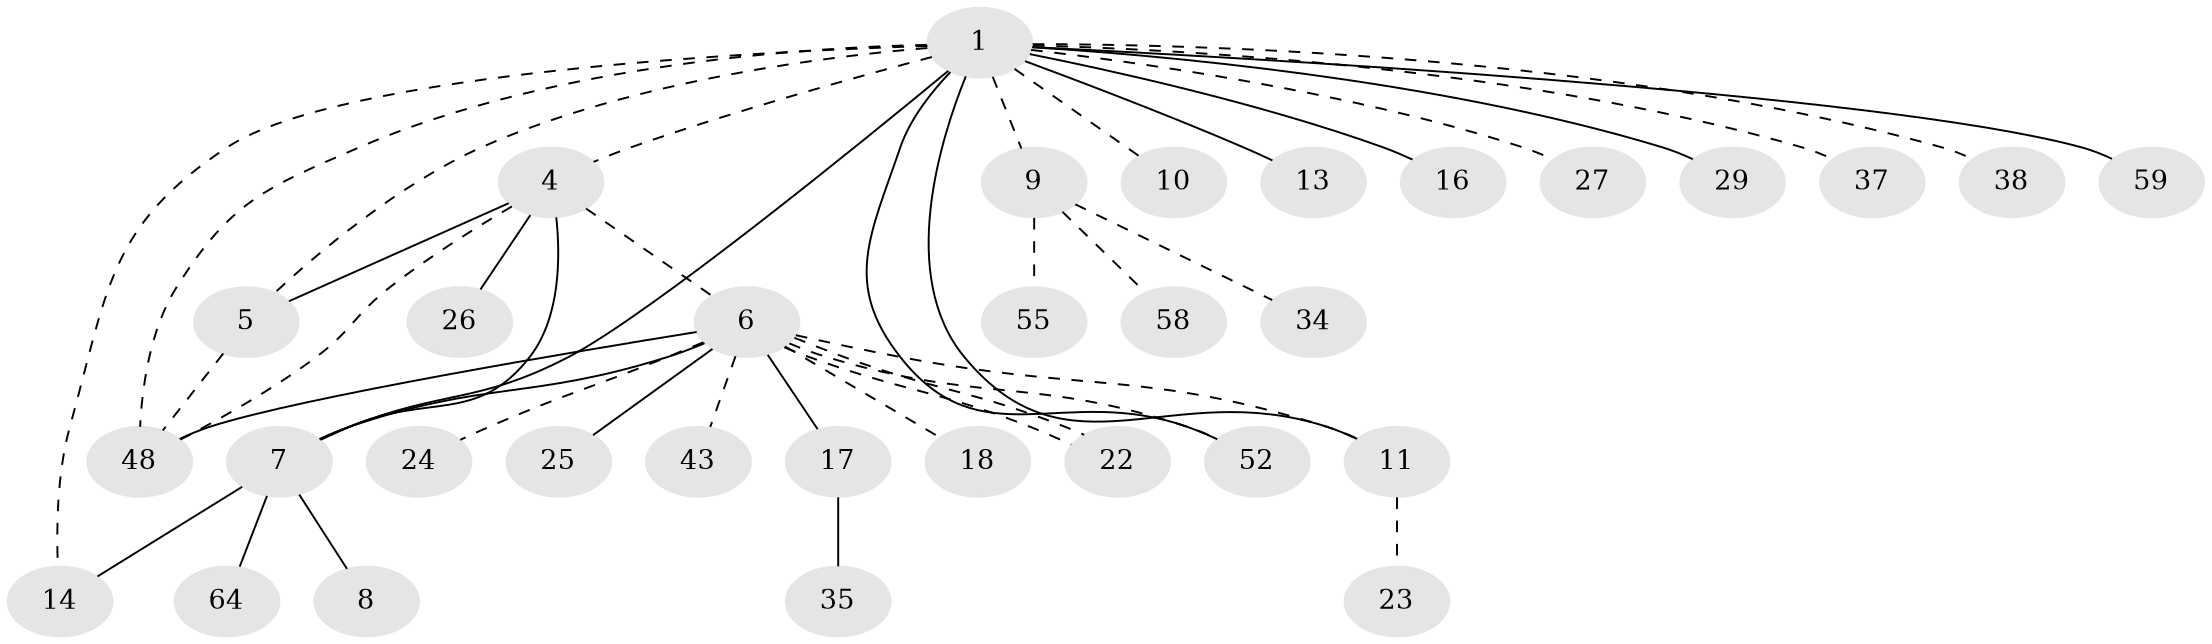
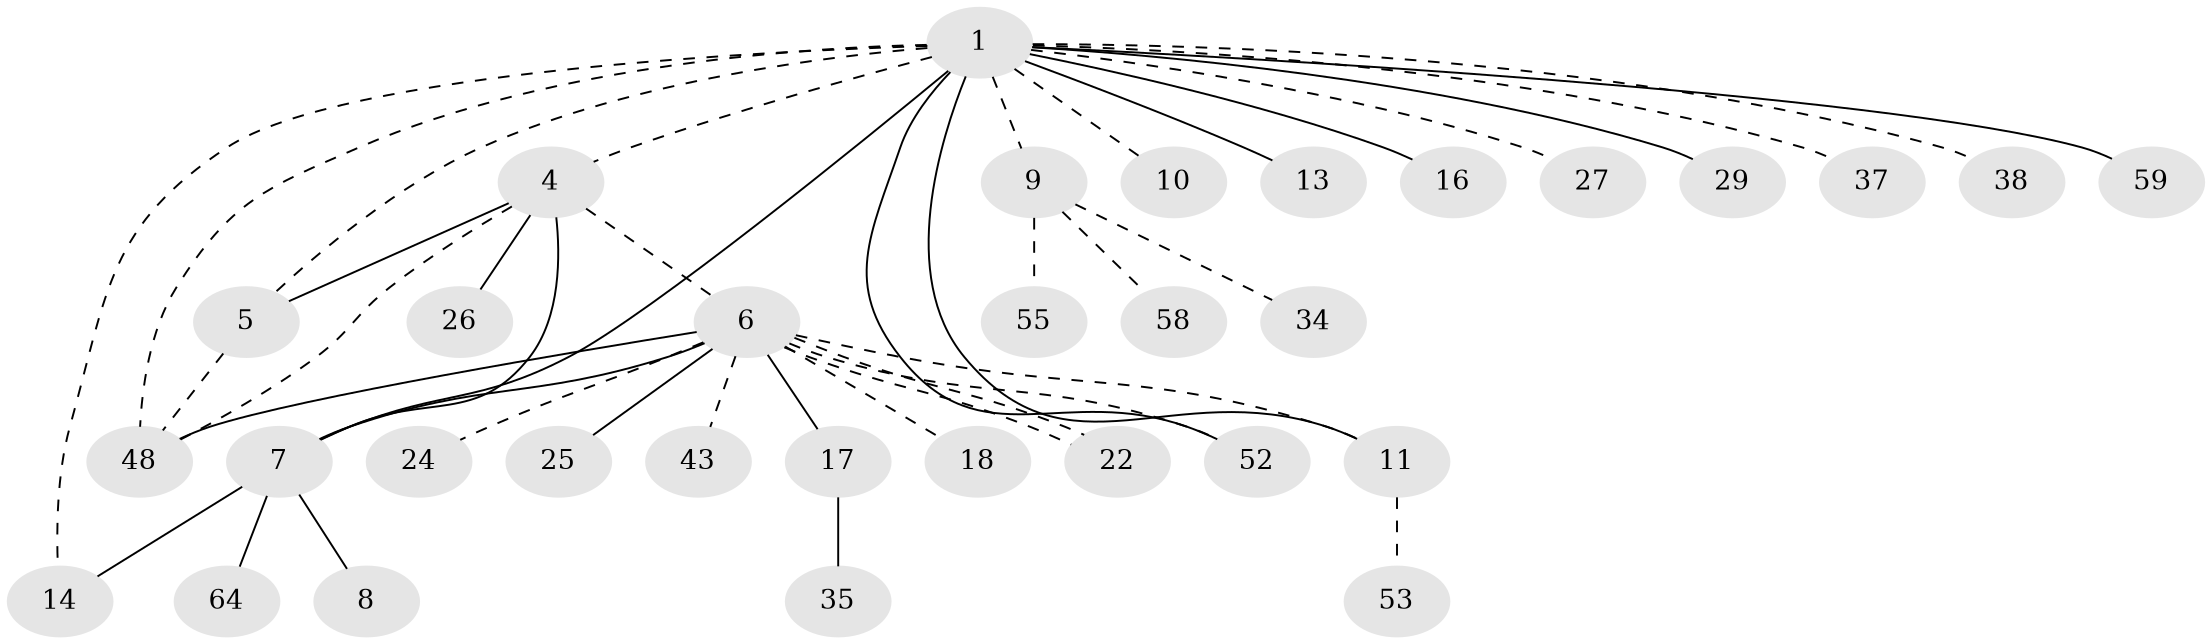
(1397, 601) -> (1397, 601)
